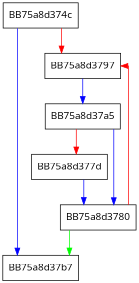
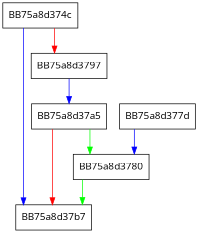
(128, 135) -> none
(76, 138) -> (52, 163)
(114, 163) -> (90, 138)
